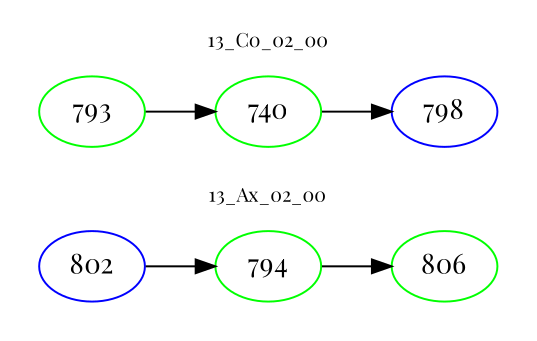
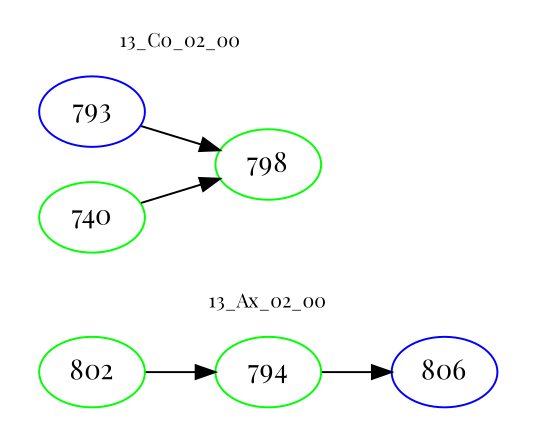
(92, 112) -> (92, 112)
(171, 112) -> (171, 135)
(445, 112) -> (268, 164)
(92, 266) -> (92, 372)
(445, 266) -> (445, 372)
